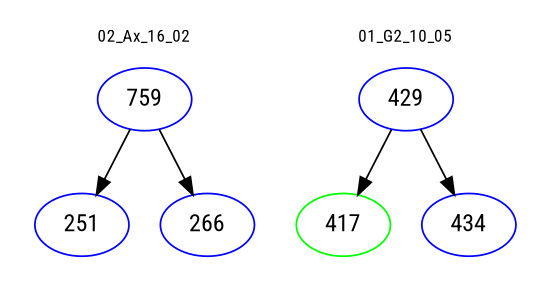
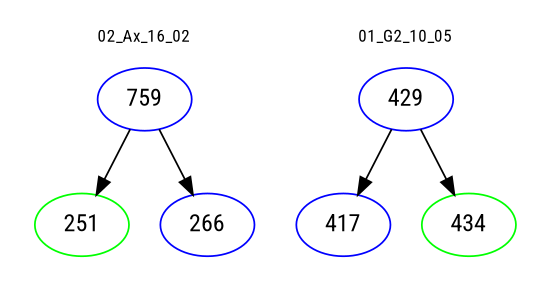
(82, 225) -> (82, 225)
(343, 225) -> (343, 225)
(469, 225) -> (469, 225)
